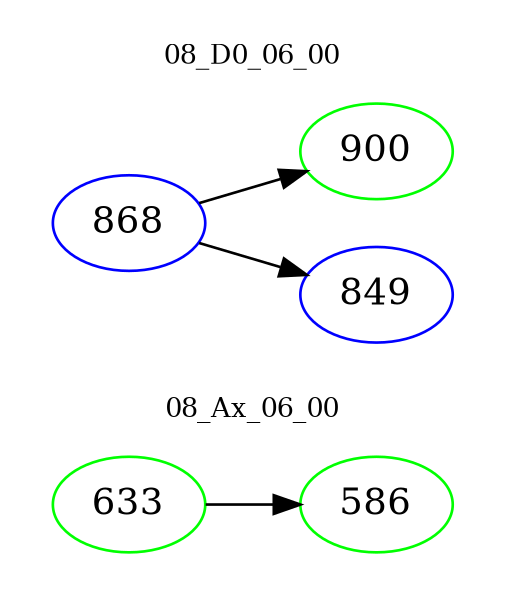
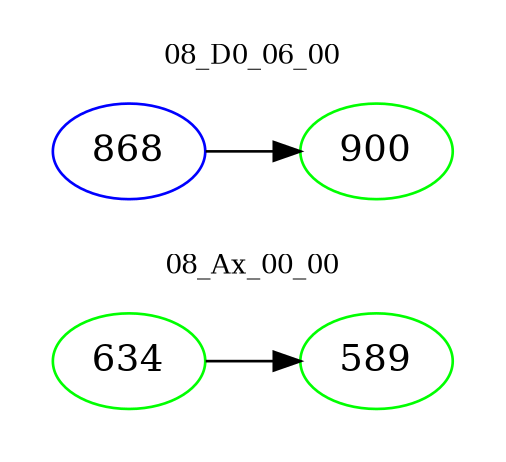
(377, 295) -> none
(253, 410) -> (253, 267)
(129, 505) -> (129, 361)
(377, 505) -> (377, 361)
